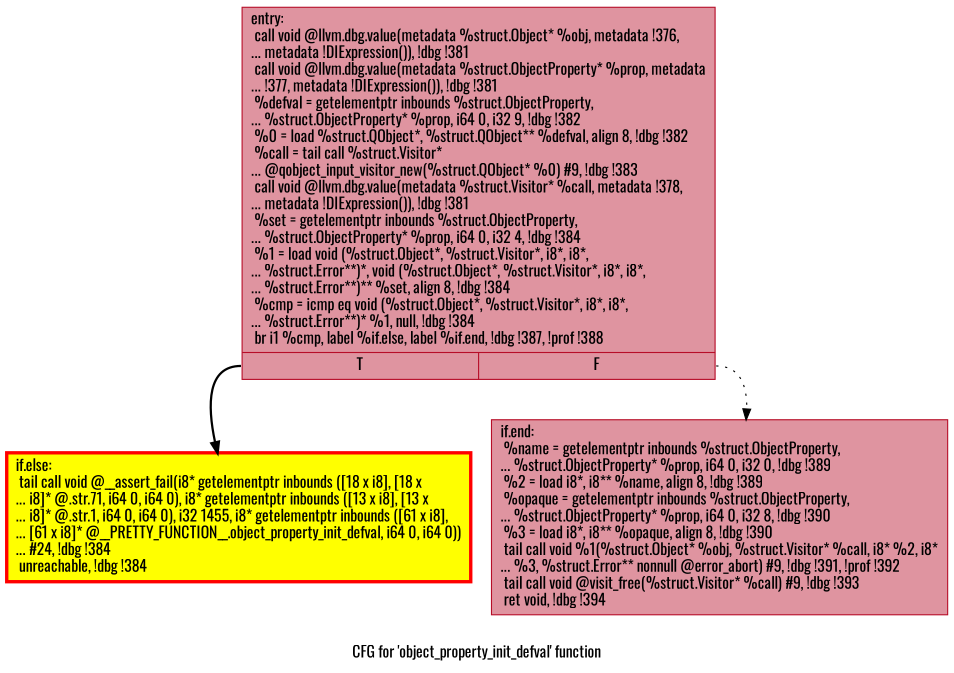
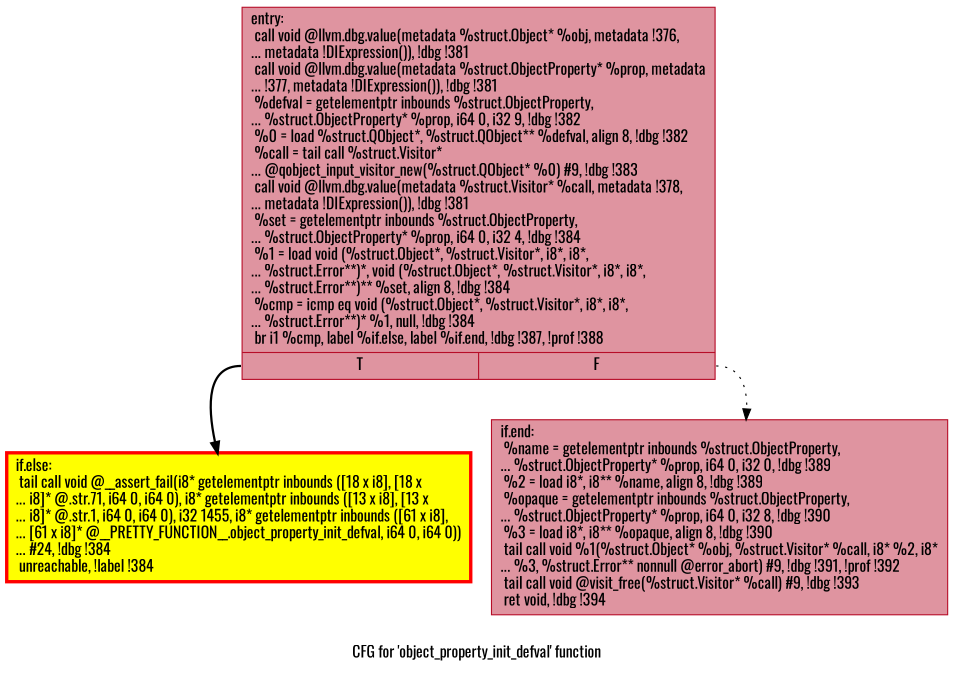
(82, 567) -> (85, 567)
